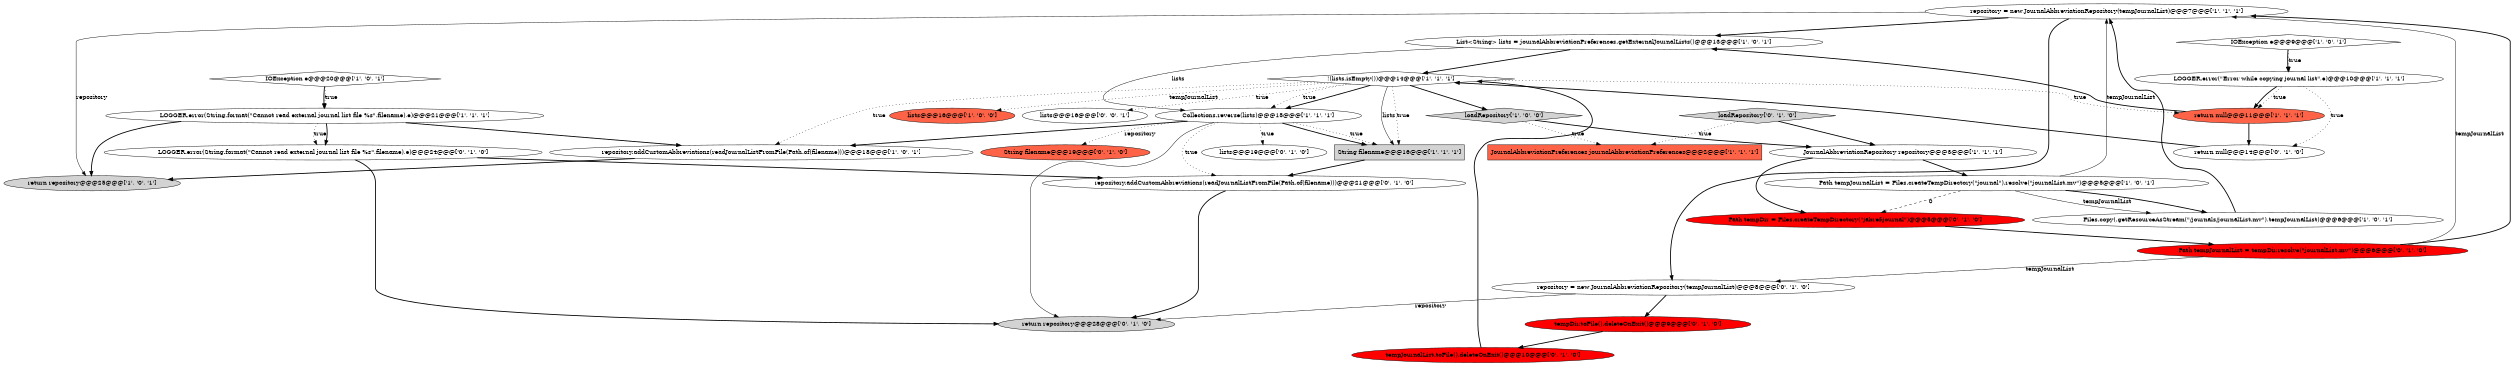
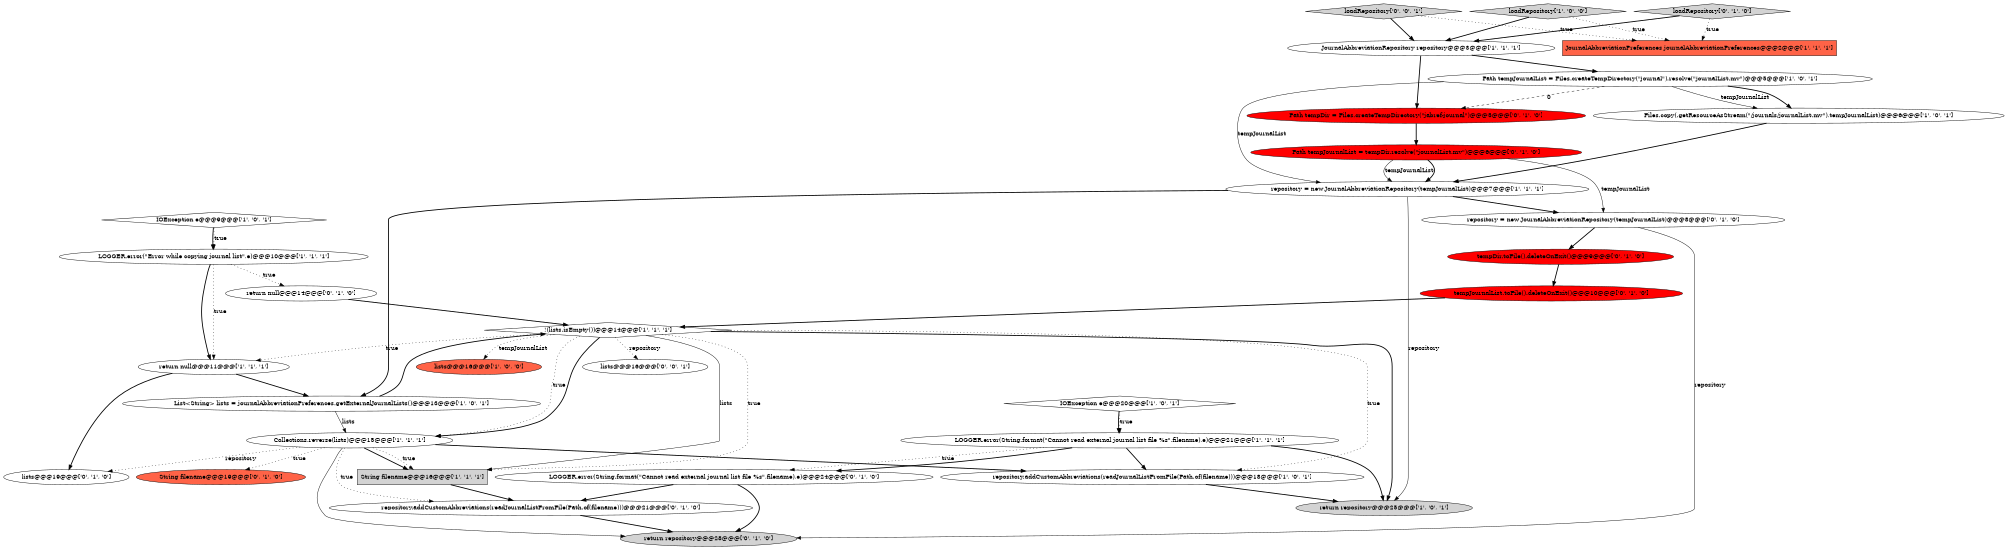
none -> (1384, 11)
(1262, 97) -> (645, 349)
(1446, 97) -> (1268, 342)
(2249, 116) -> (214, 367)
(2249, 132) -> (109, 405)
(1140, 134) -> (300, 459)
(1268, 134) -> (241, 459)
